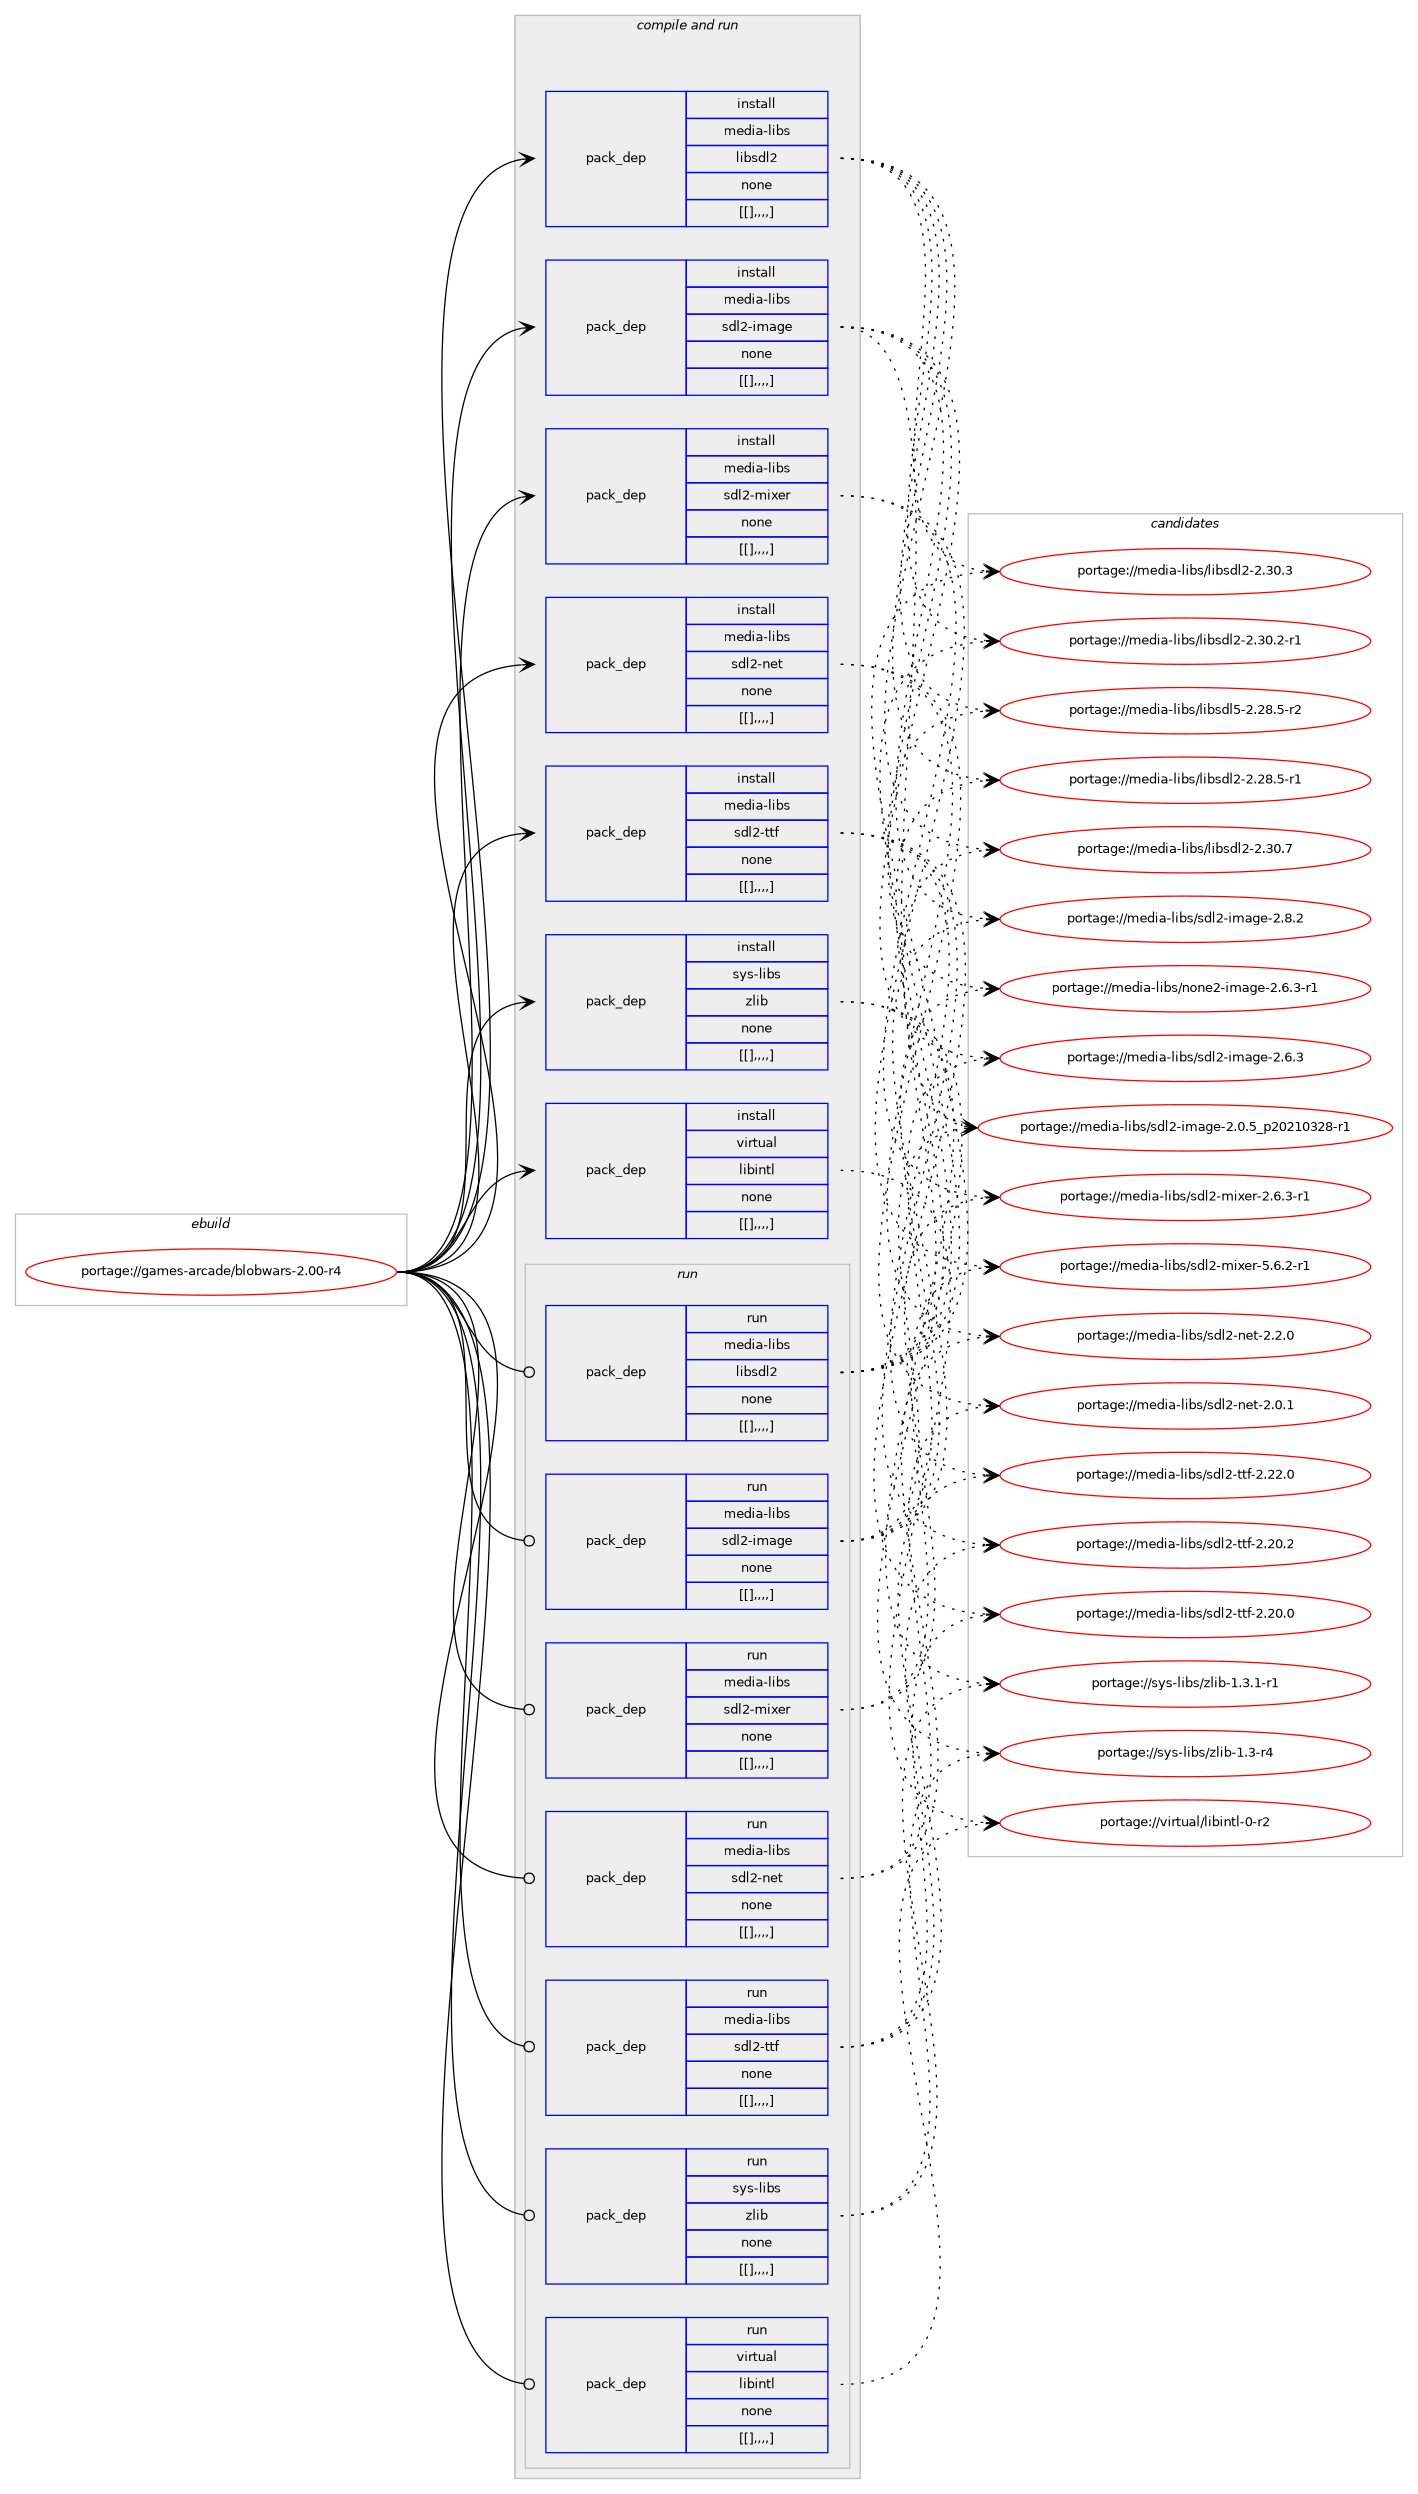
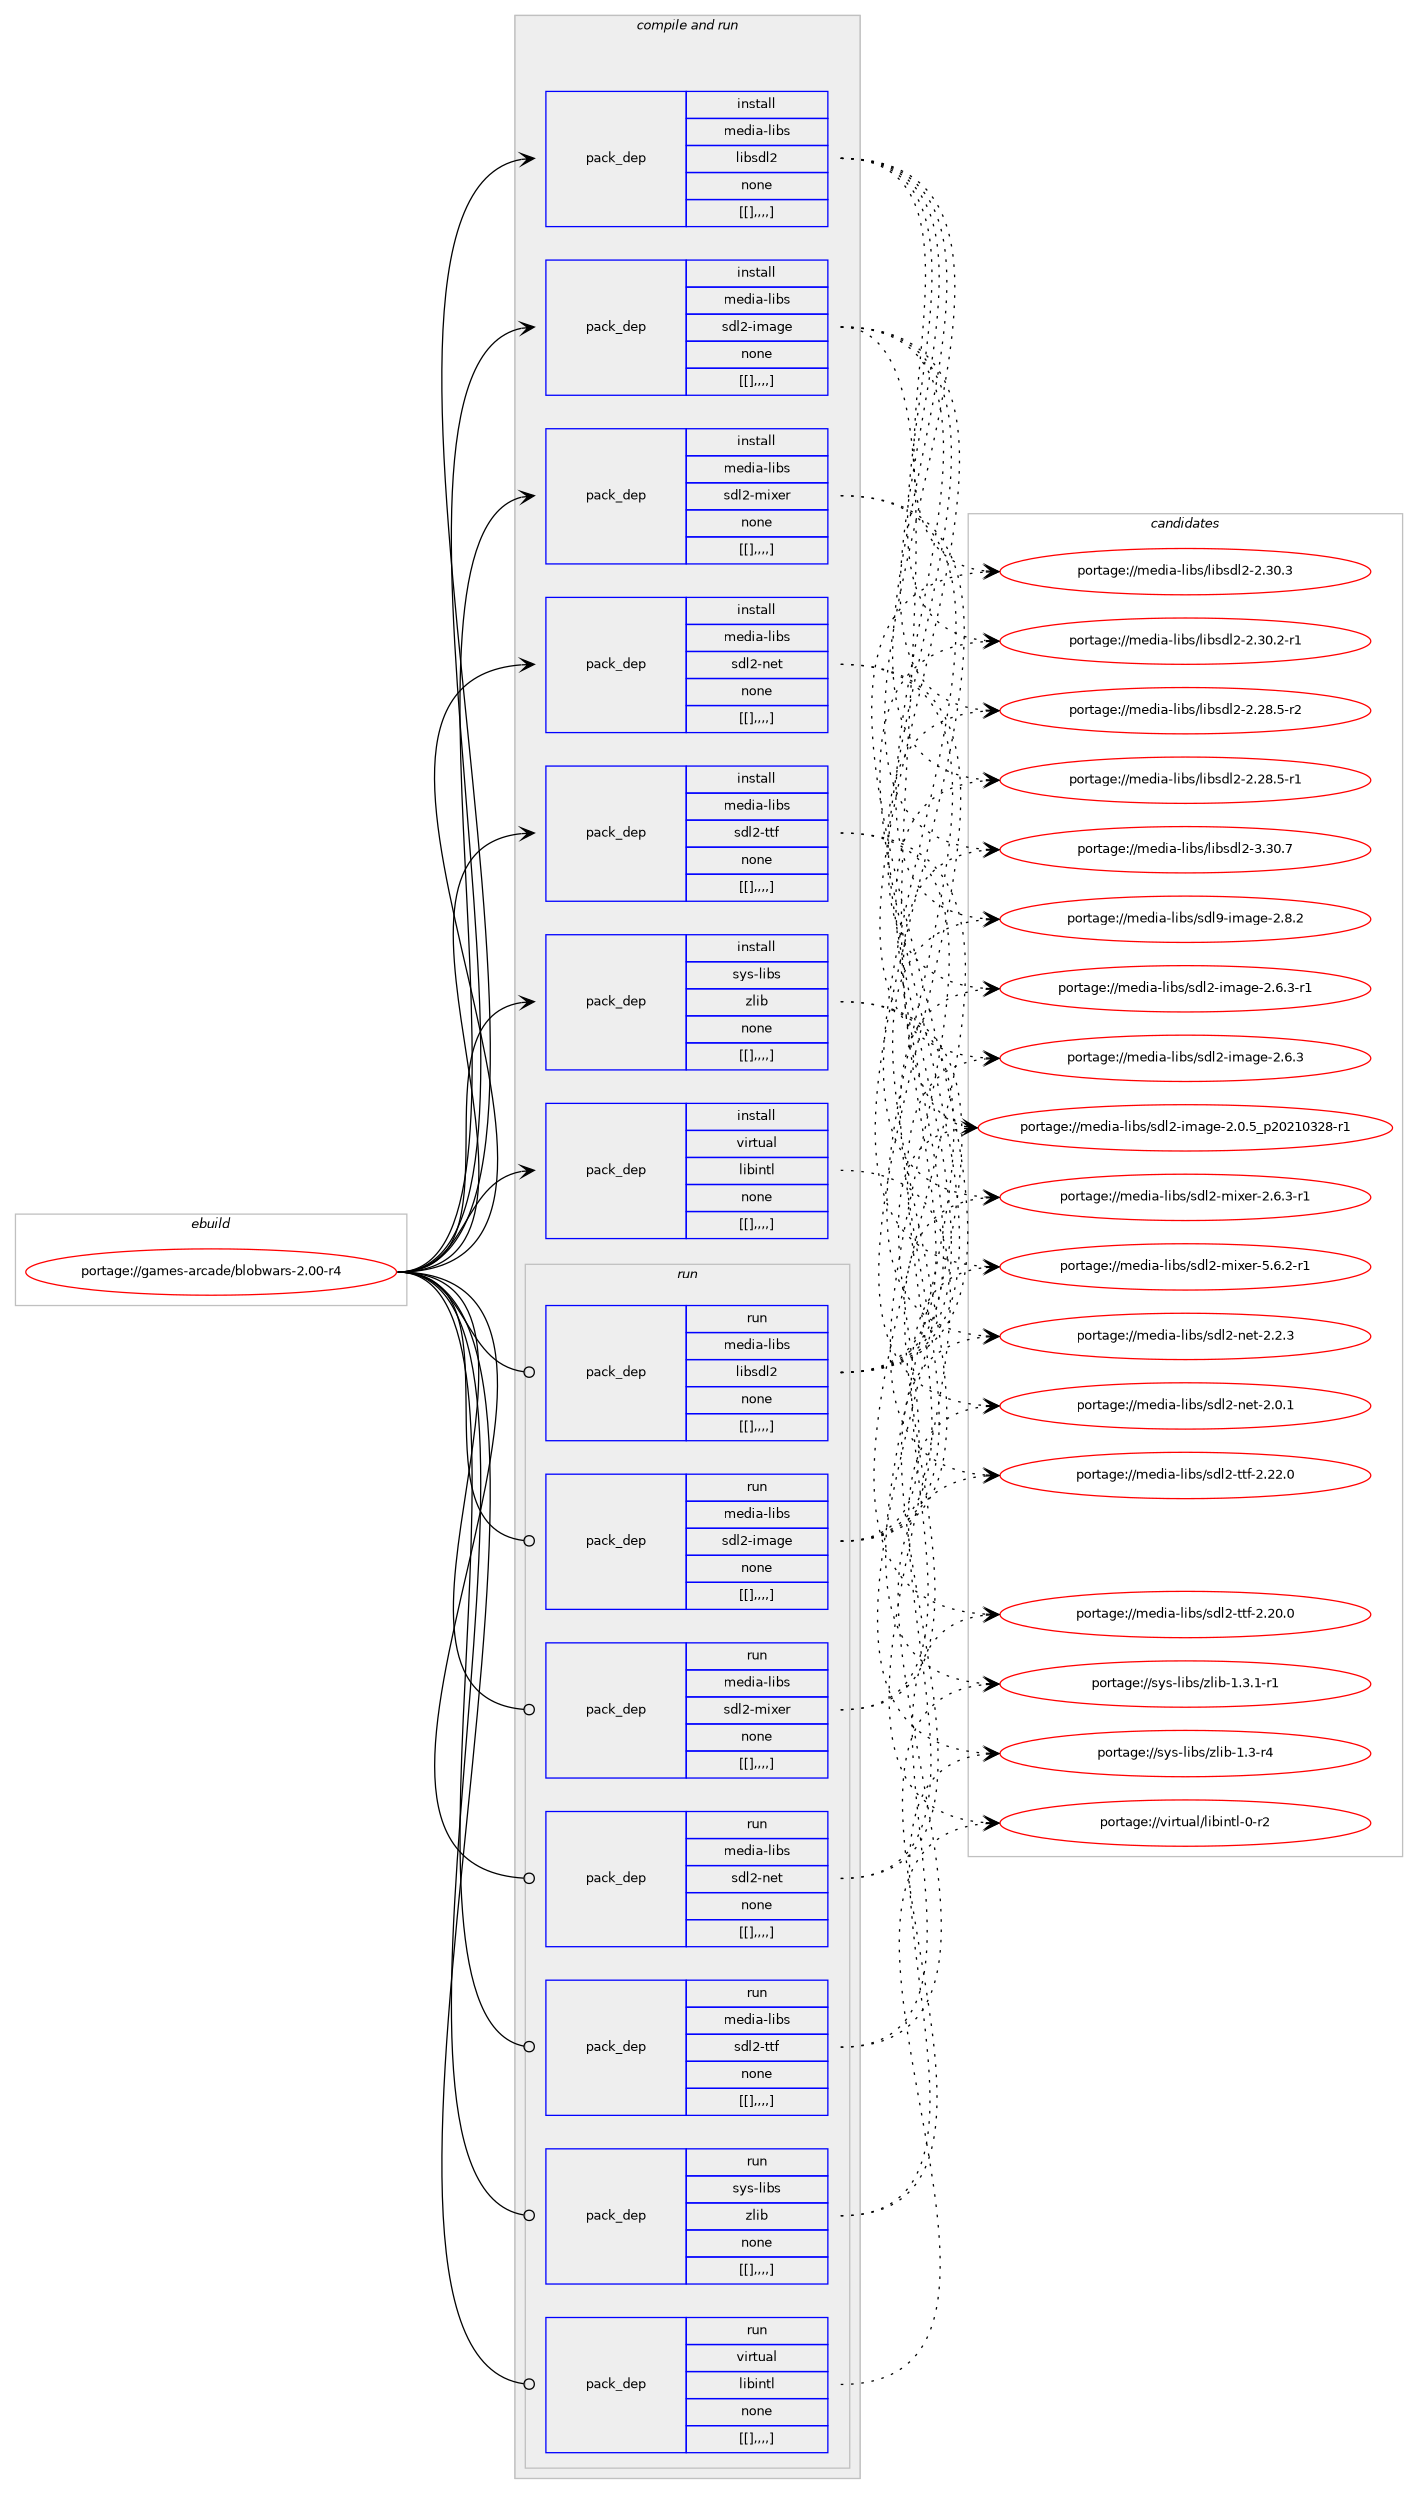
(1185, 711) -> (1185, 711)
(1185, 850) -> (1185, 850)
(1185, 919) -> (1185, 919)
(1185, 989) -> (1185, 989)
(1185, 1336) -> (1185, 1336)
(1185, 1545) -> none
